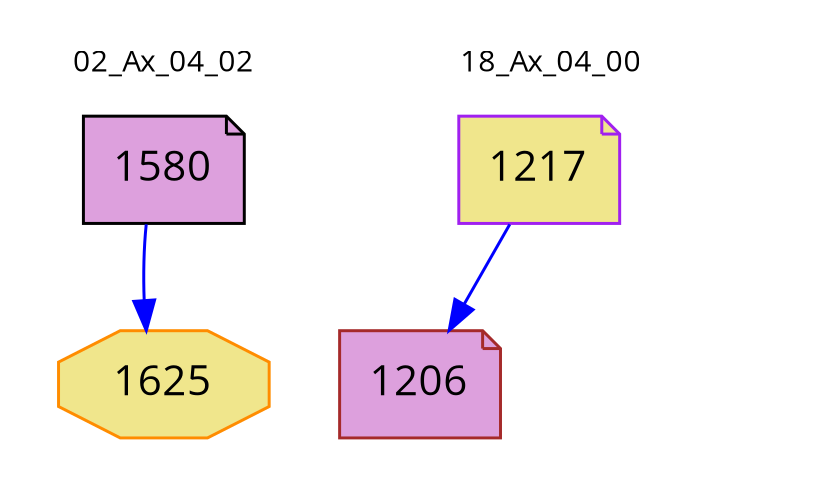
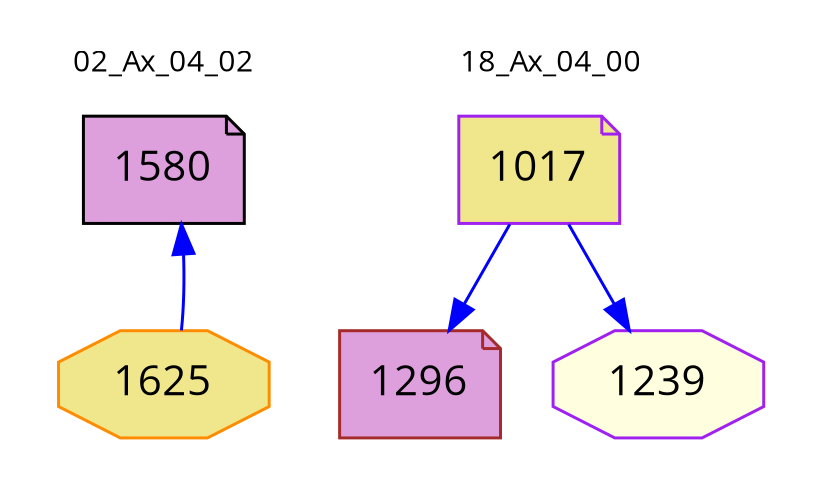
(539, 170) -> (539, 170)
(144, 262) -> (184, 292)
(420, 384) -> (420, 384)
none -> (658, 384)
